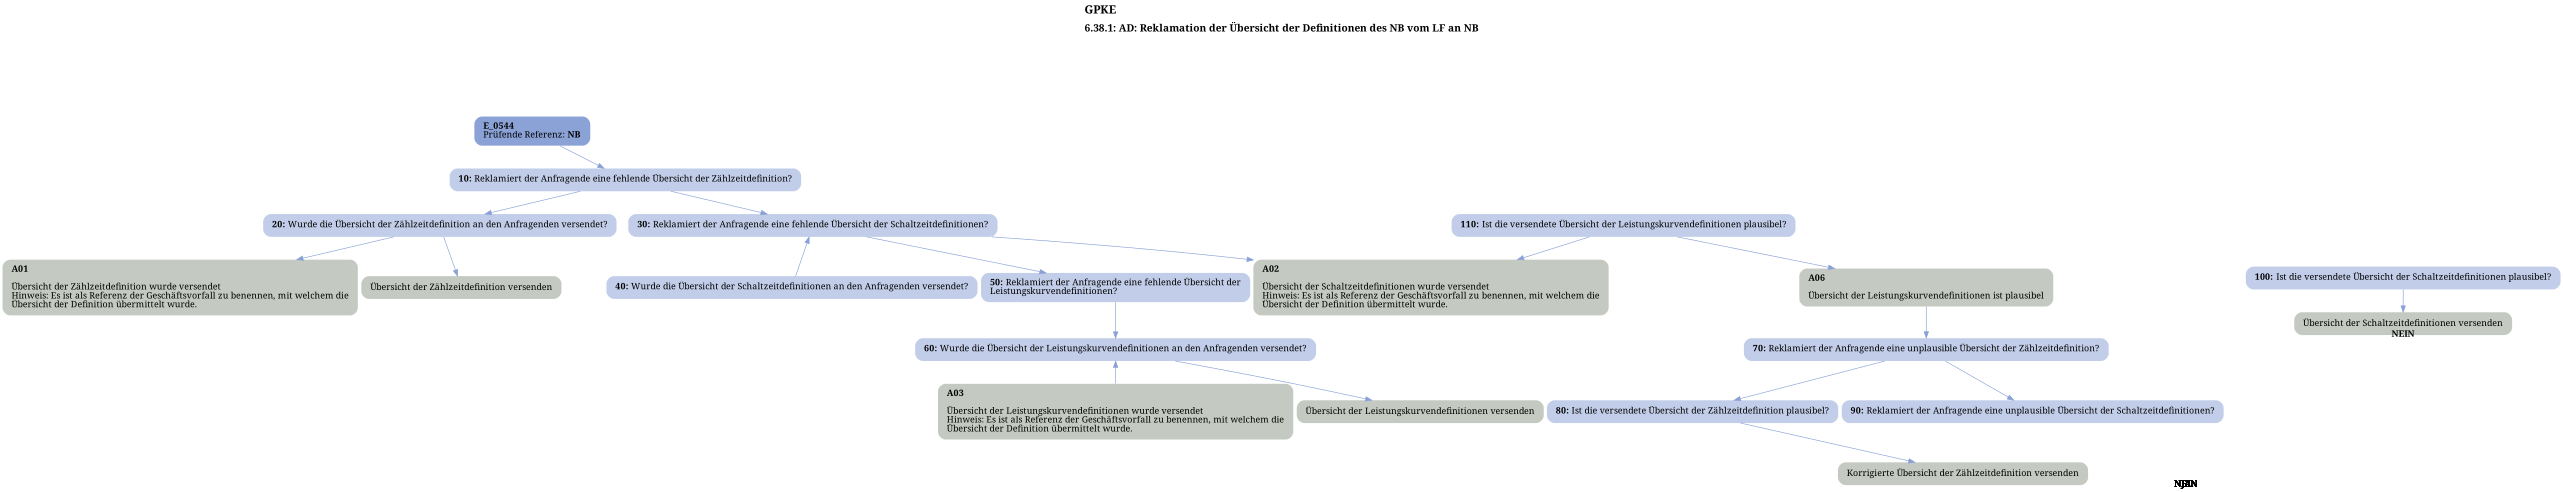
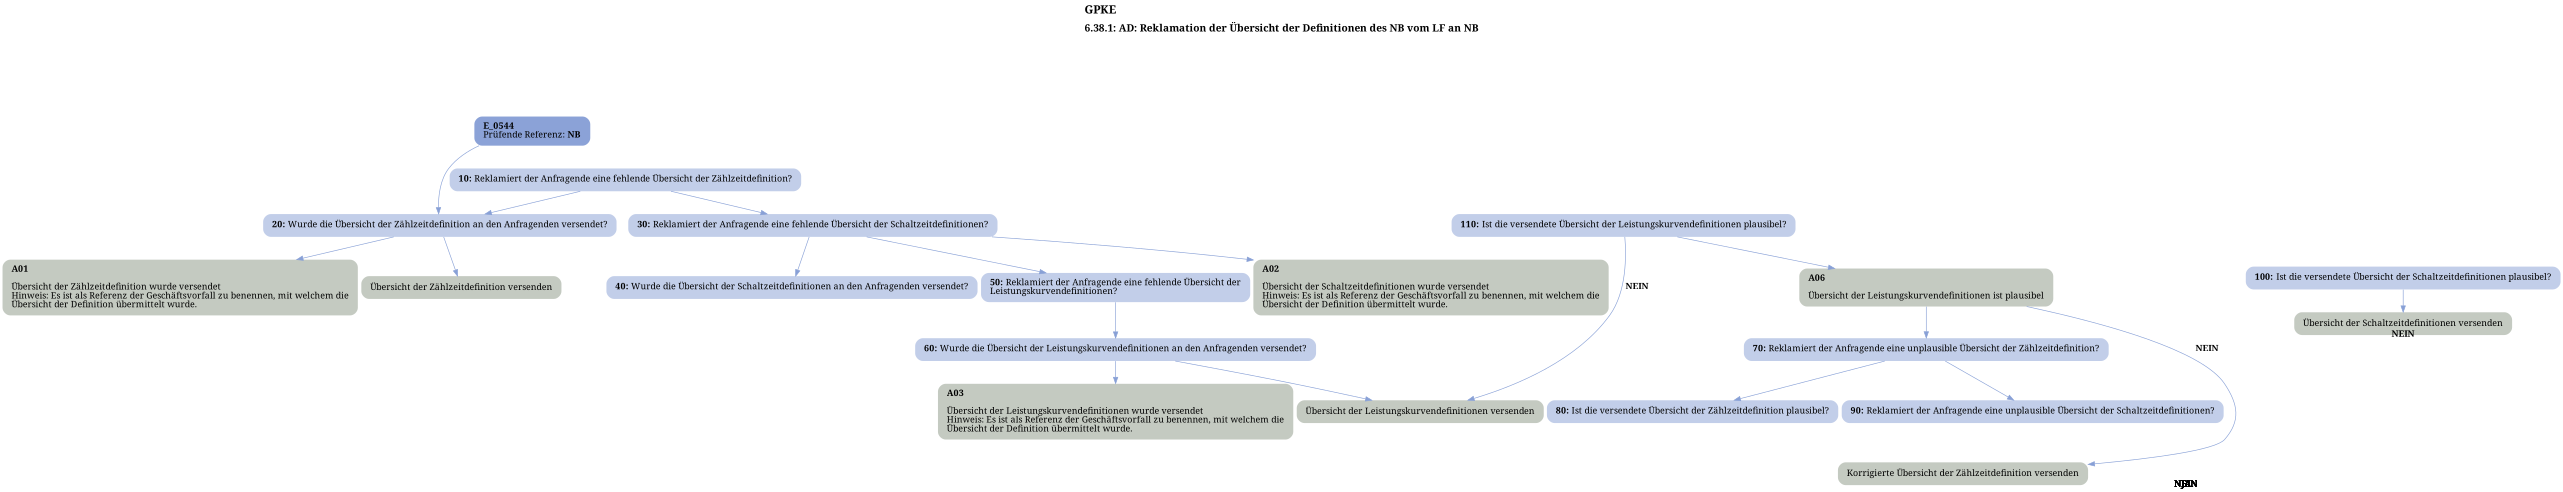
(579, 156) -> (448, 170)
(1557, 247) -> (1582, 344)
(801, 260) -> (803, 253)
(1116, 376) -> (1116, 369)
(1825, 442) -> (2217, 376)
